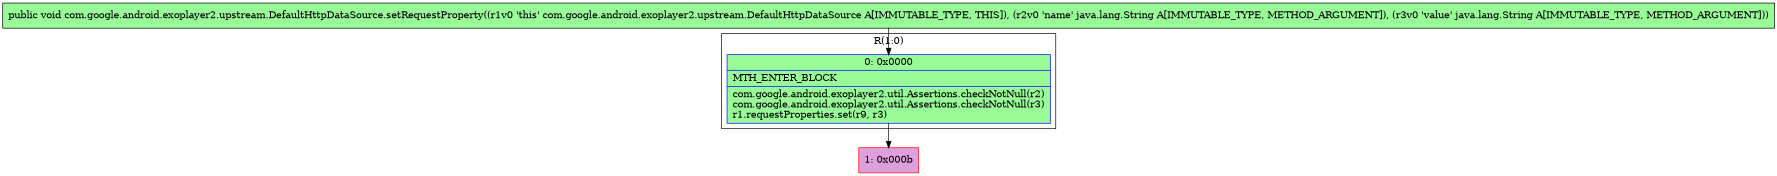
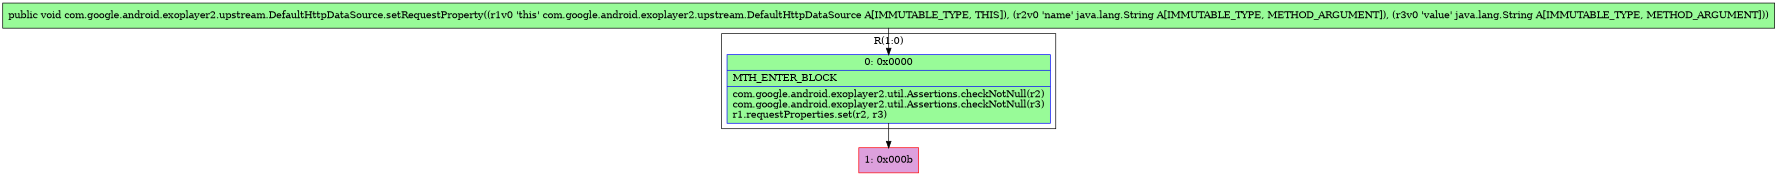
(810, 115) -> (810, 115)
